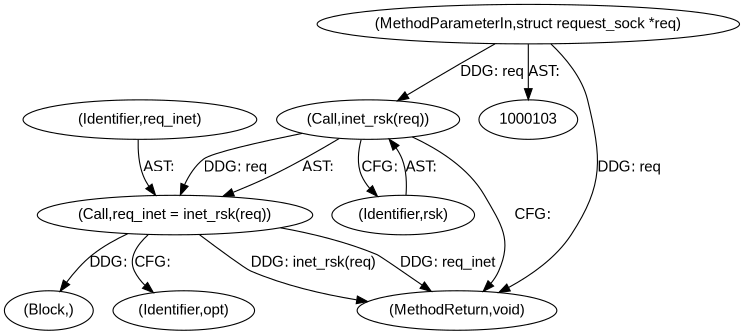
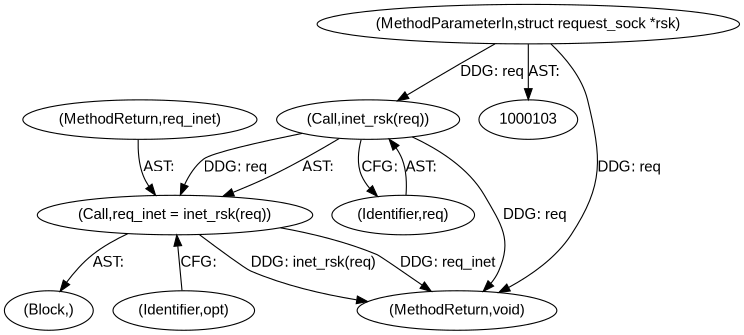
(528, 24) -> (528, 24)
(140, 120) -> (140, 120)
(403, 215) -> (403, 215)
(535, 215) -> (535, 215)
(133, 259) -> (180, 268)
(111, 263) -> (111, 263)
